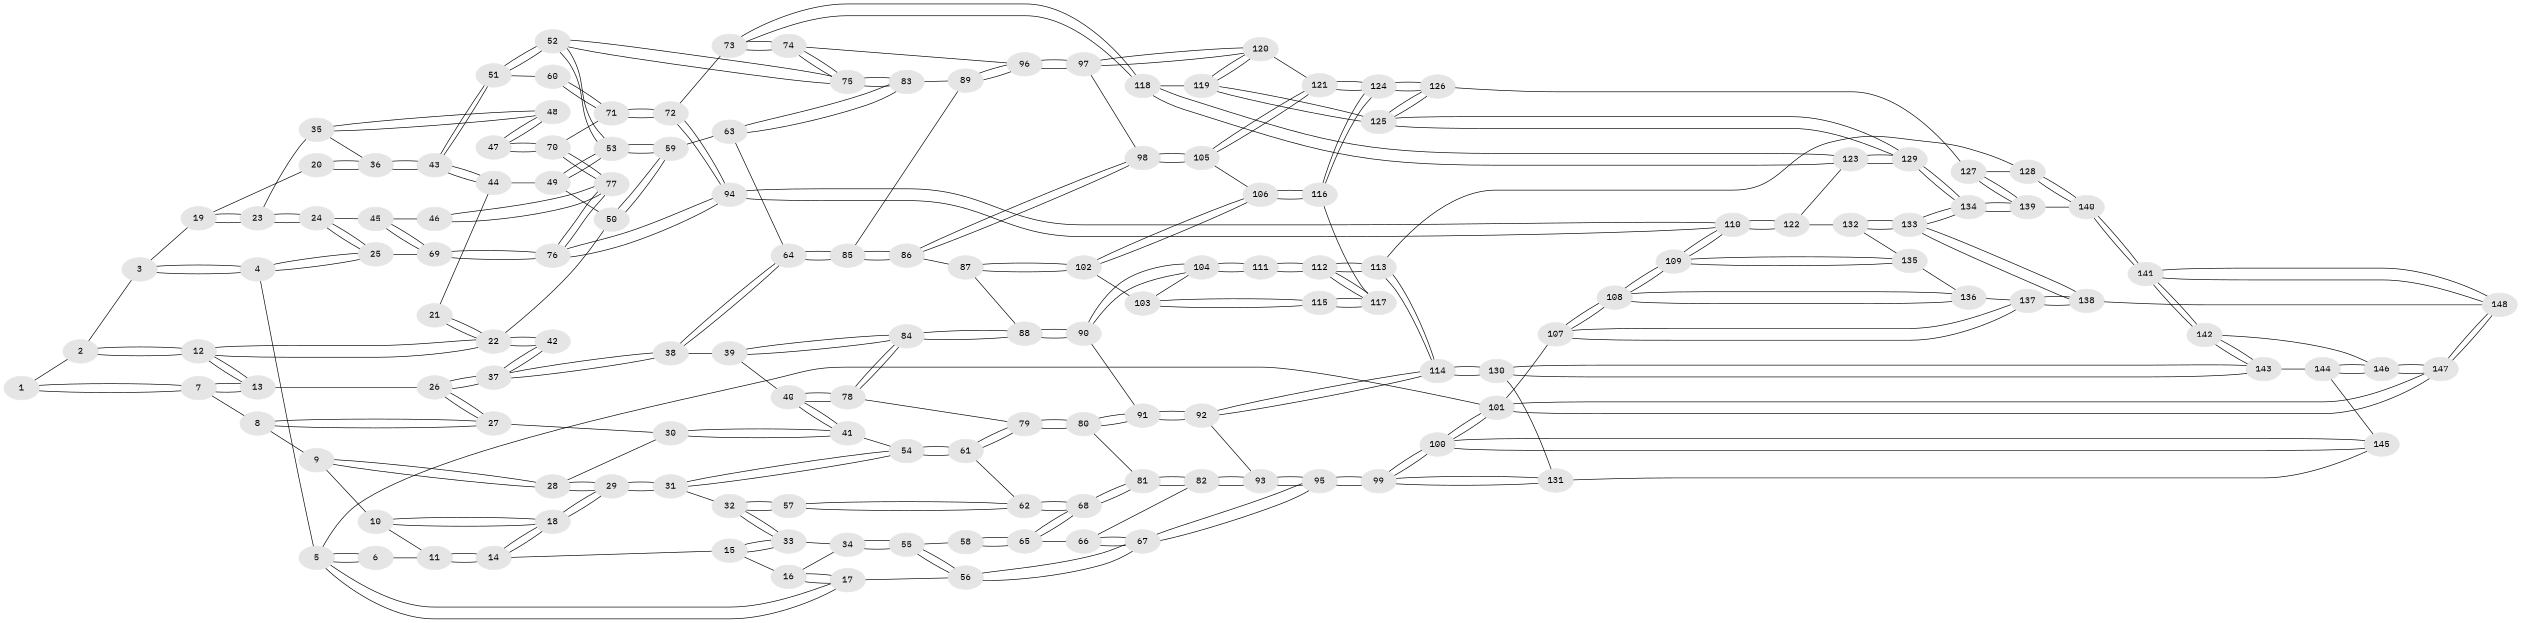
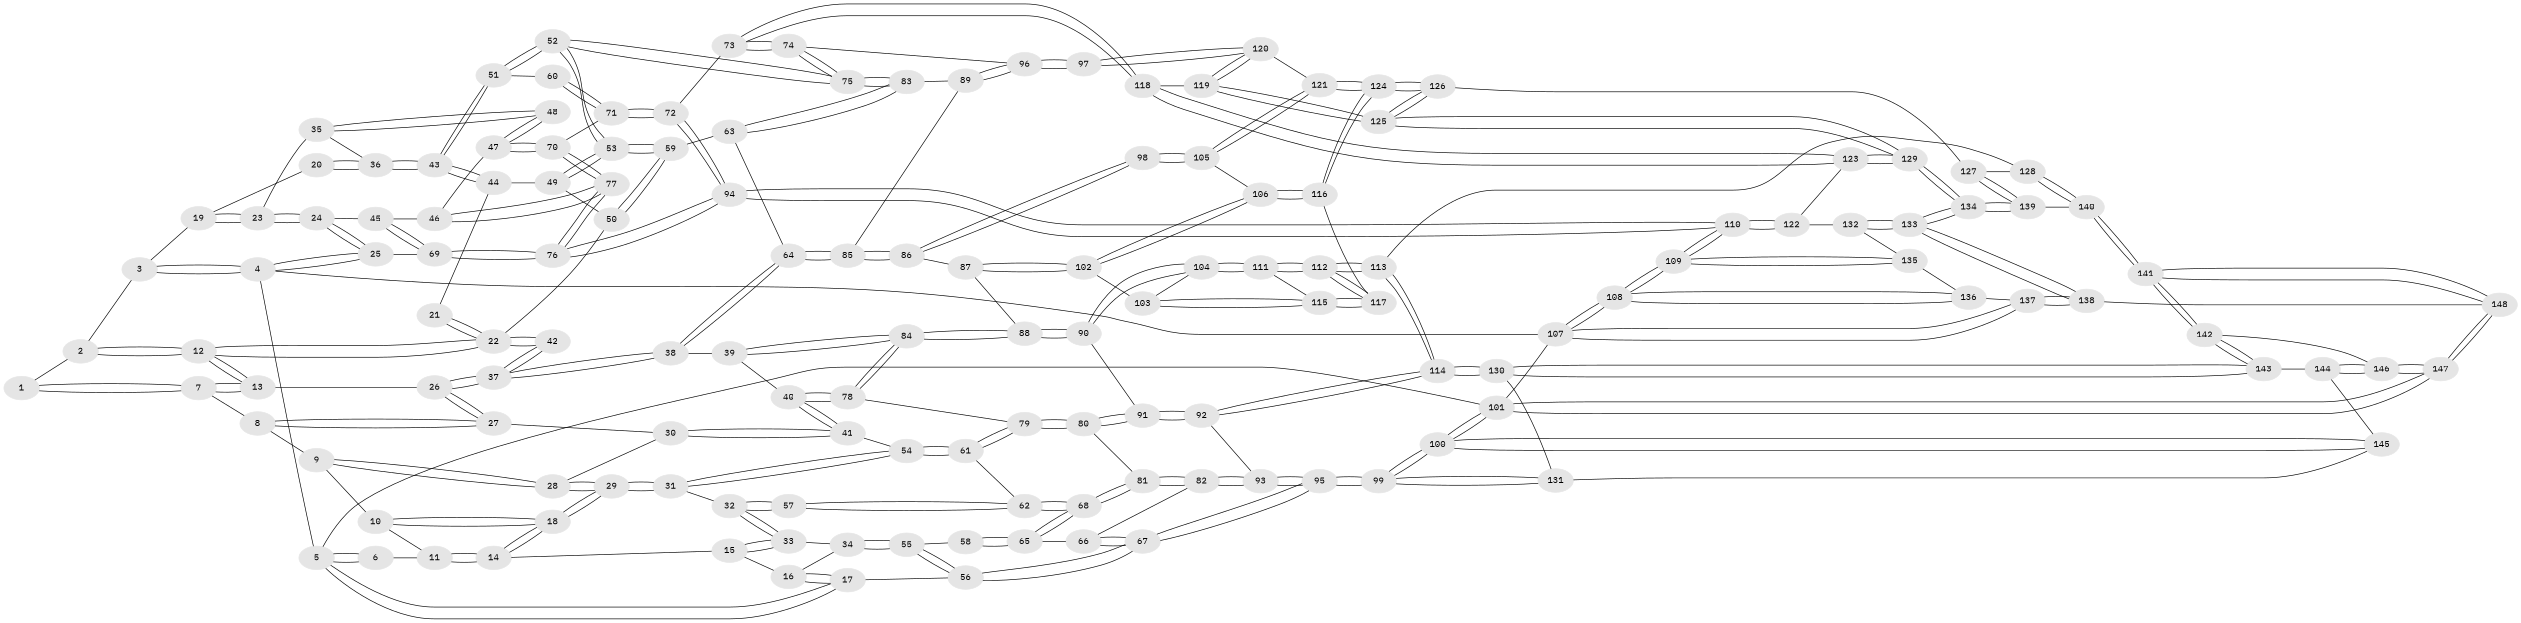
(1113, 111) -> none
none -> (462, 182)
none -> (1290, 285)
none -> (908, 293)
